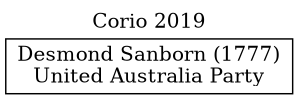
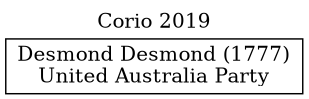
(149, 66) -> (154, 66)
